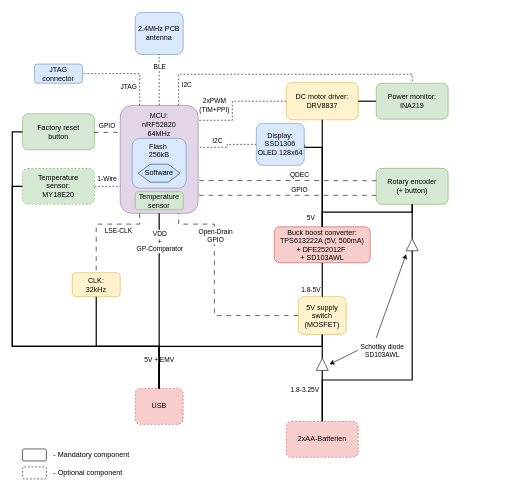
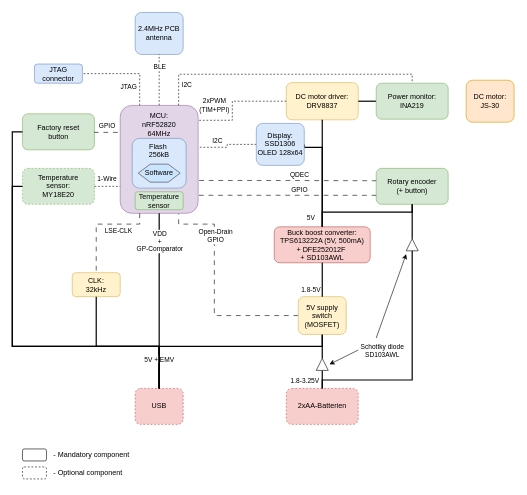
none -> (491, 101)
(323, 440) -> (323, 407)
